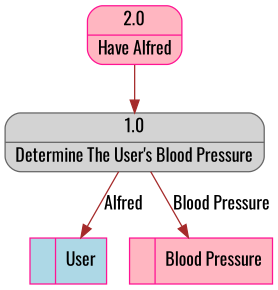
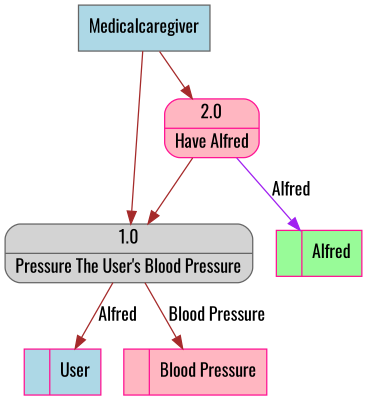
none -> (144, 28)
(135, 156) -> (129, 267)
none -> (319, 253)
